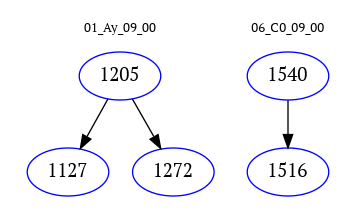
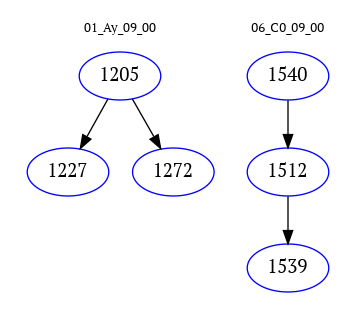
(68, 172) -> (68, 172)
(288, 172) -> (288, 172)
none -> (288, 268)
